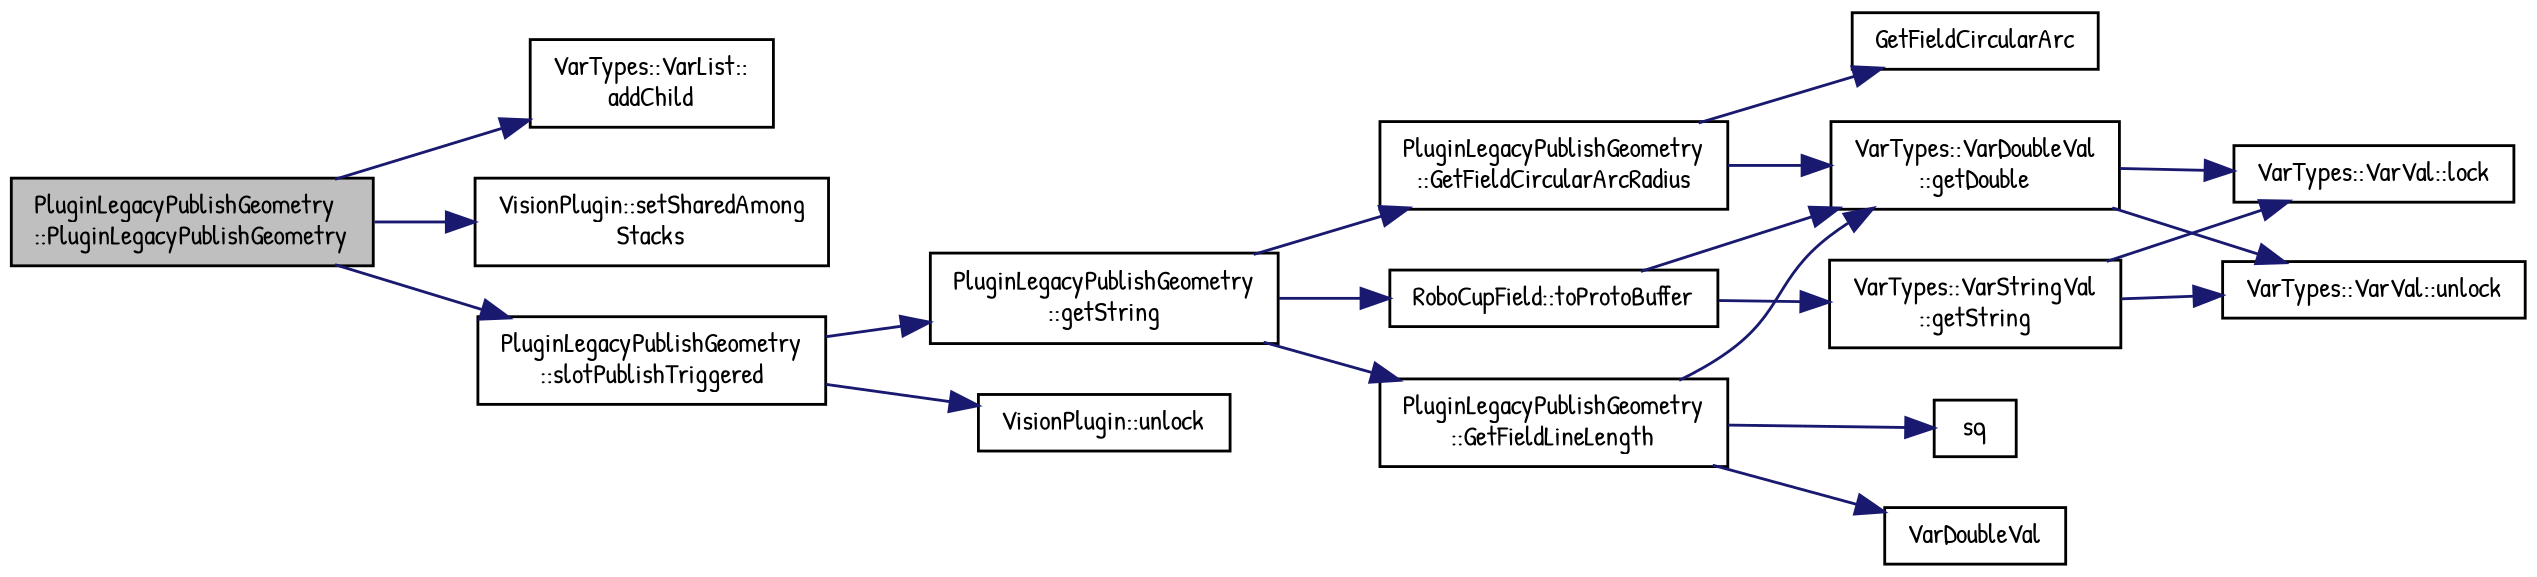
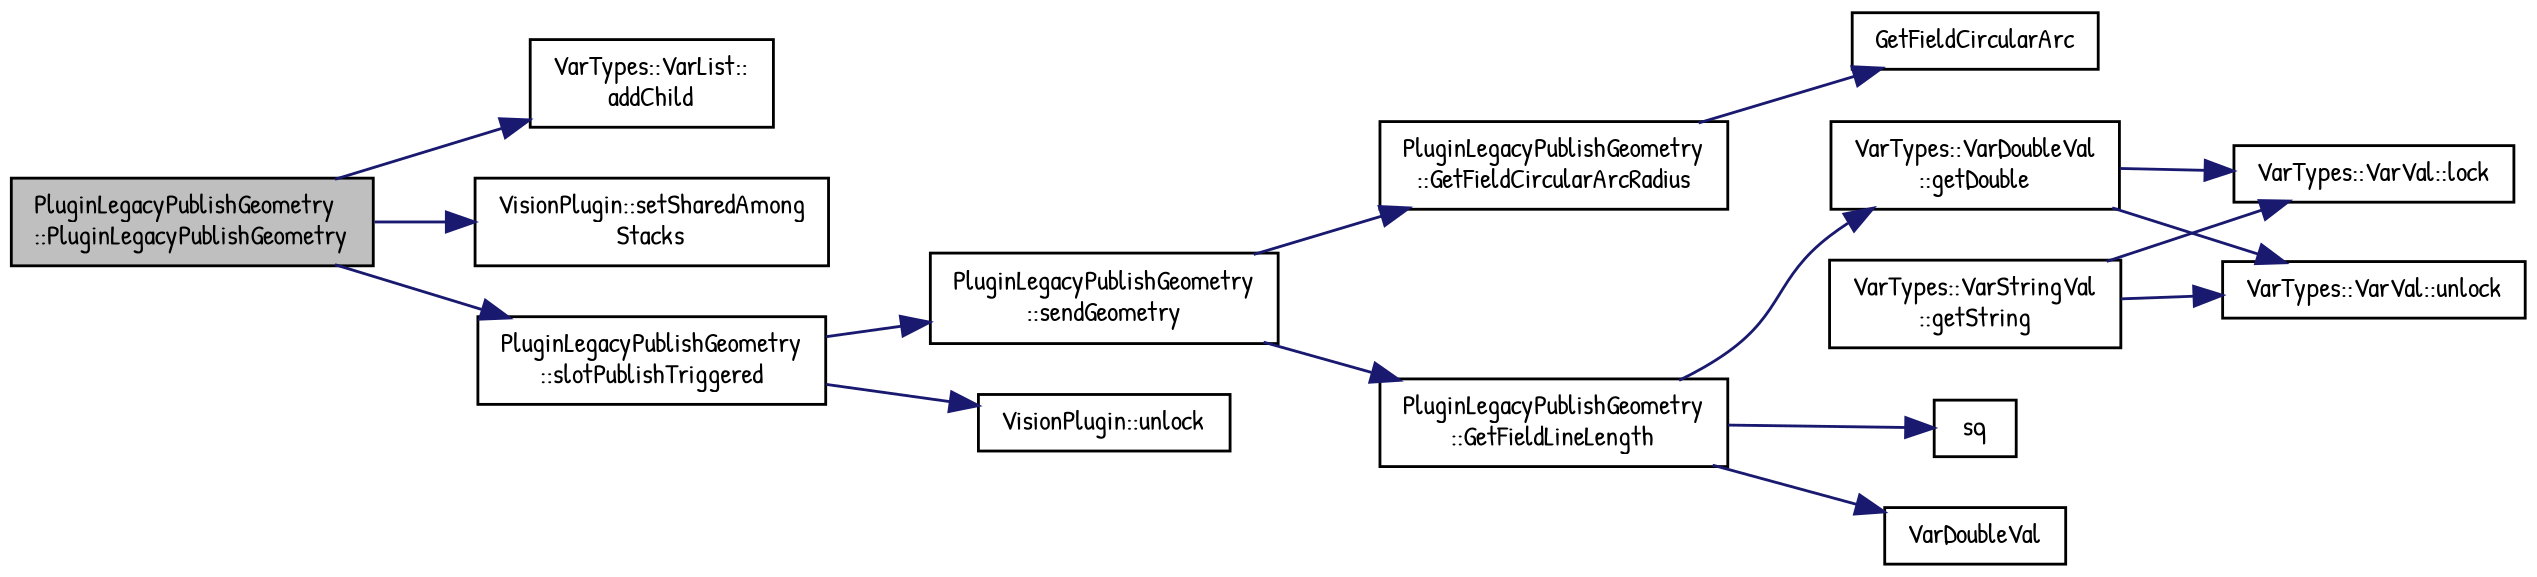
(1765, 165) -> none
(1104, 298) -> (1104, 298)
(1554, 298) -> none
